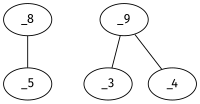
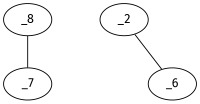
(124, 20) -> (124, 20)
(28, 84) -> (28, 84)
(108, 84) -> none
(172, 84) -> (172, 84)
